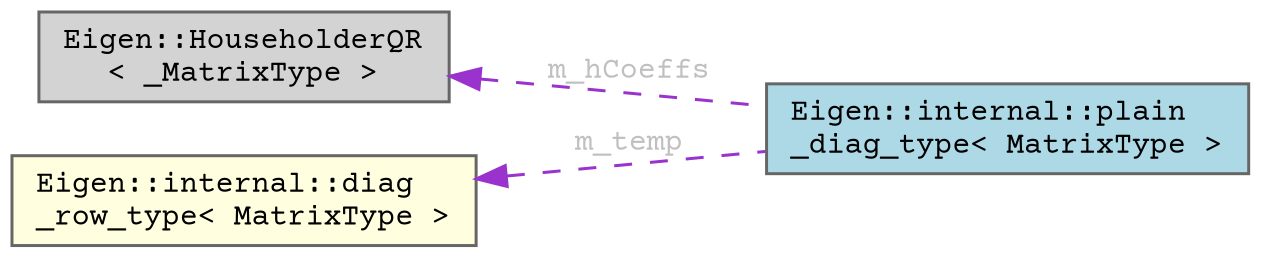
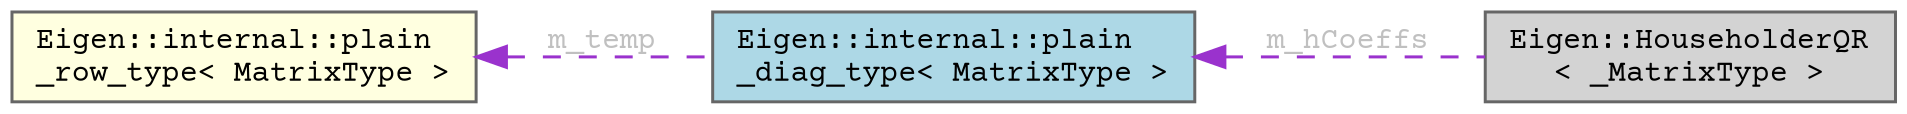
(623, 93) -> (1355, 57)
(244, 201) -> (244, 57)
